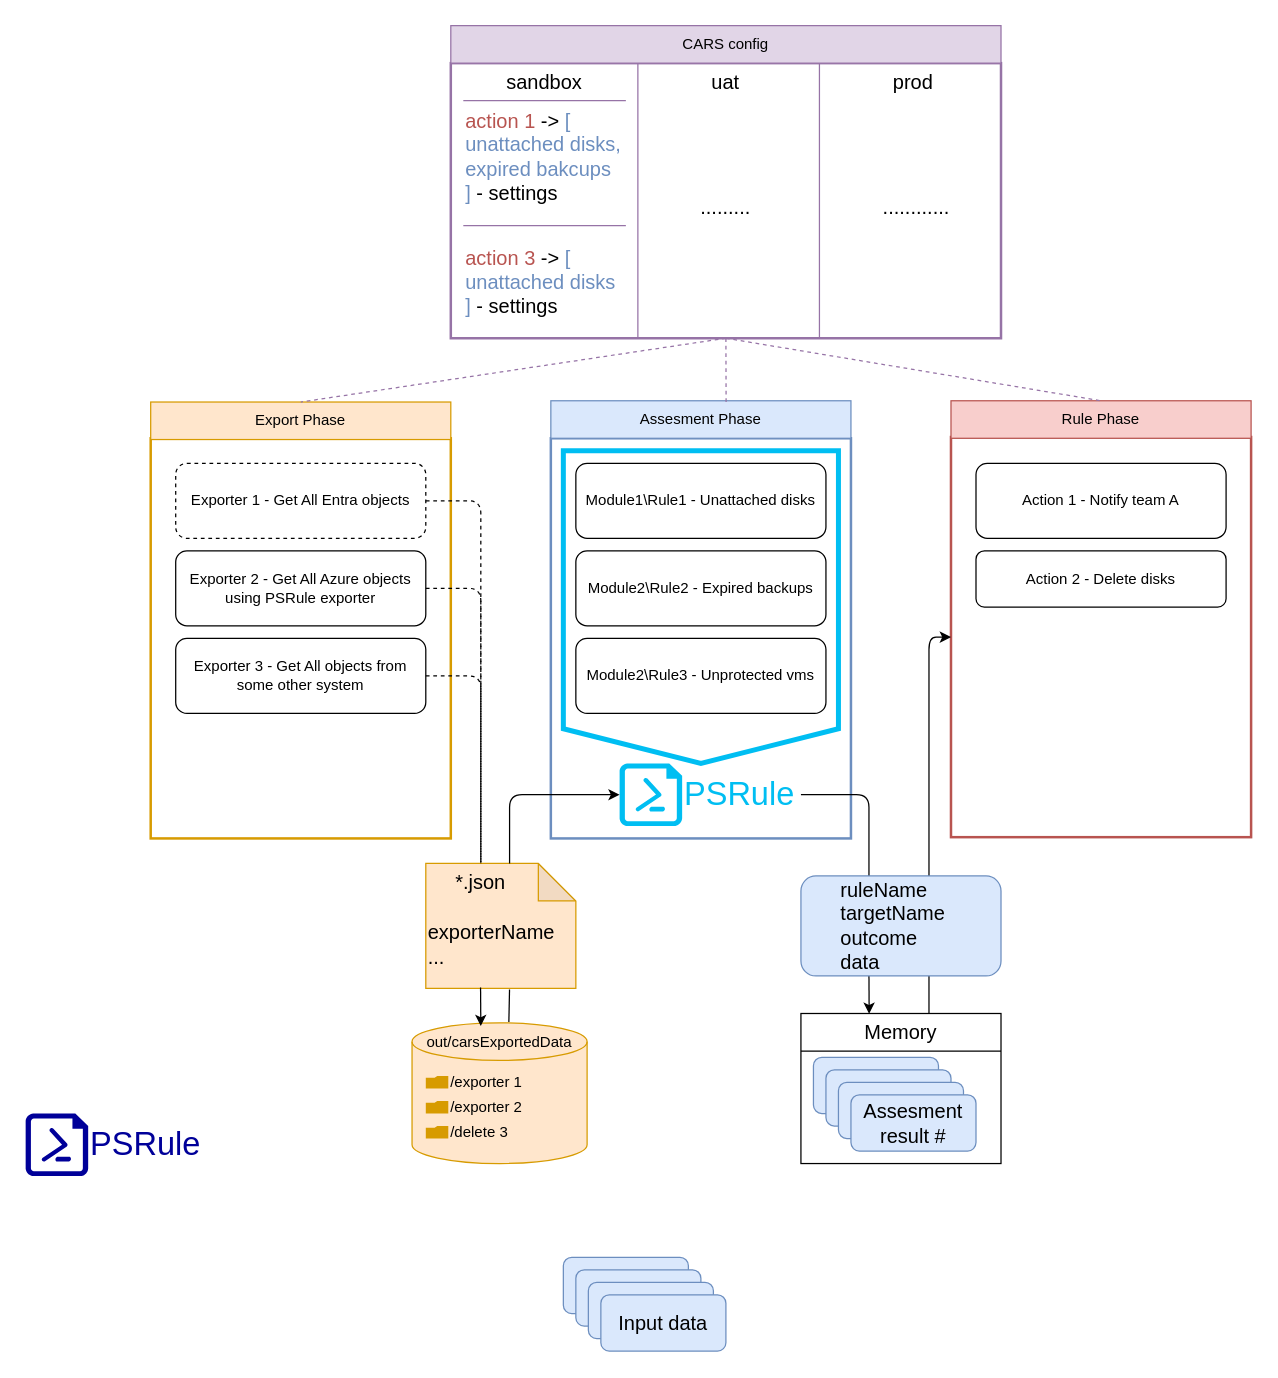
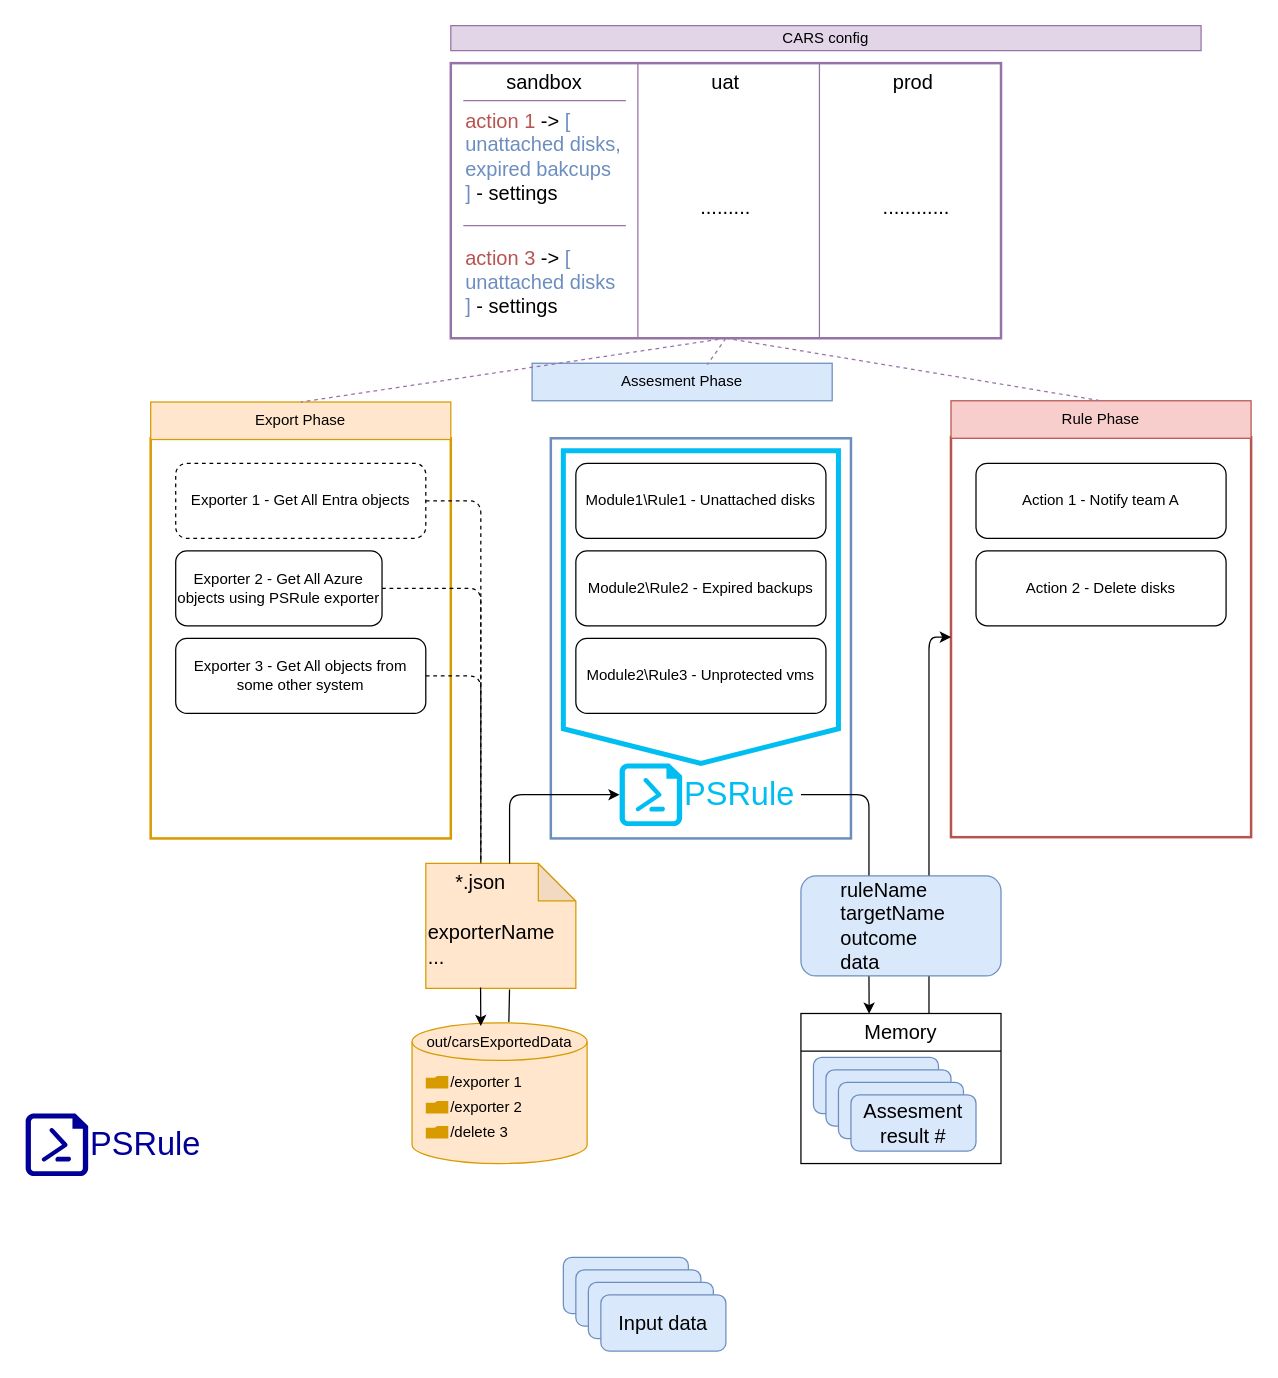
(726, 44) -> (826, 38)
(701, 419) -> (682, 382)
(1101, 579) -> (1101, 588)
(301, 588) -> (279, 588)
